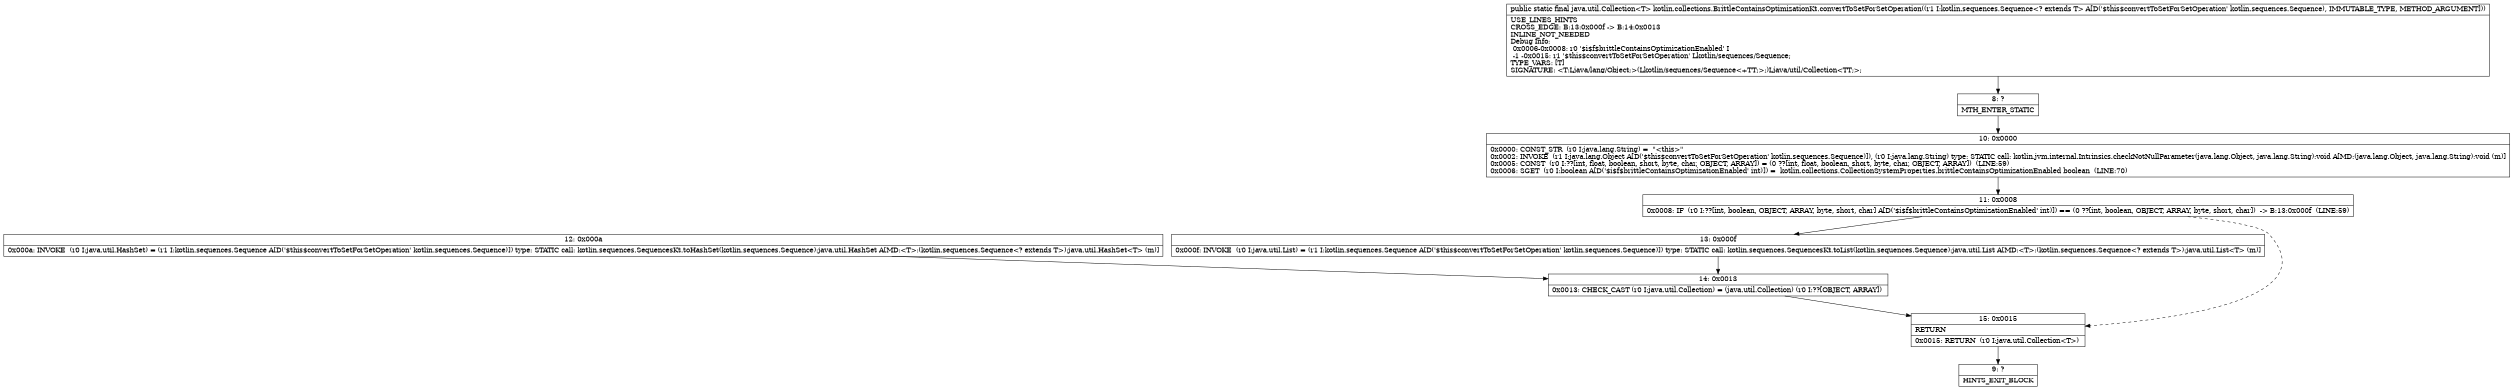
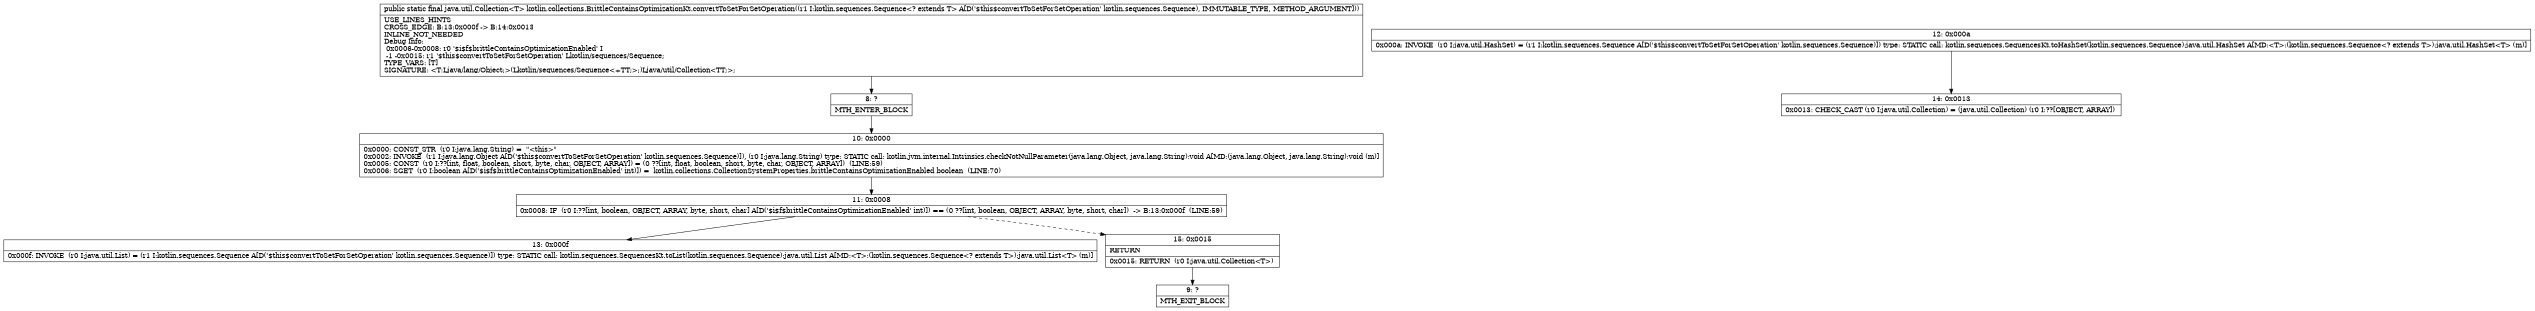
(1998, 110) -> (871, 110)
(1718, 263) -> none
(1846, 306) -> none
(1998, 381) -> (1193, 301)
